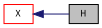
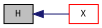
(56, 14) -> (56, 14)
